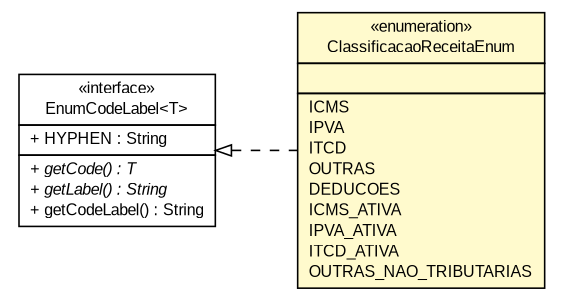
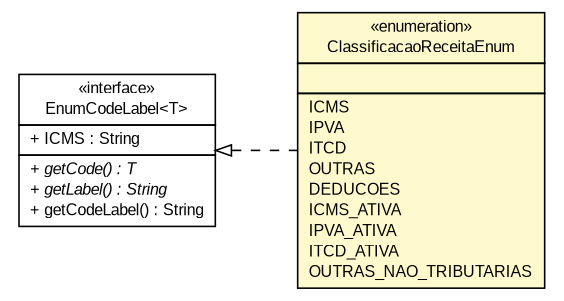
(99, 139) -> (86, 139)
